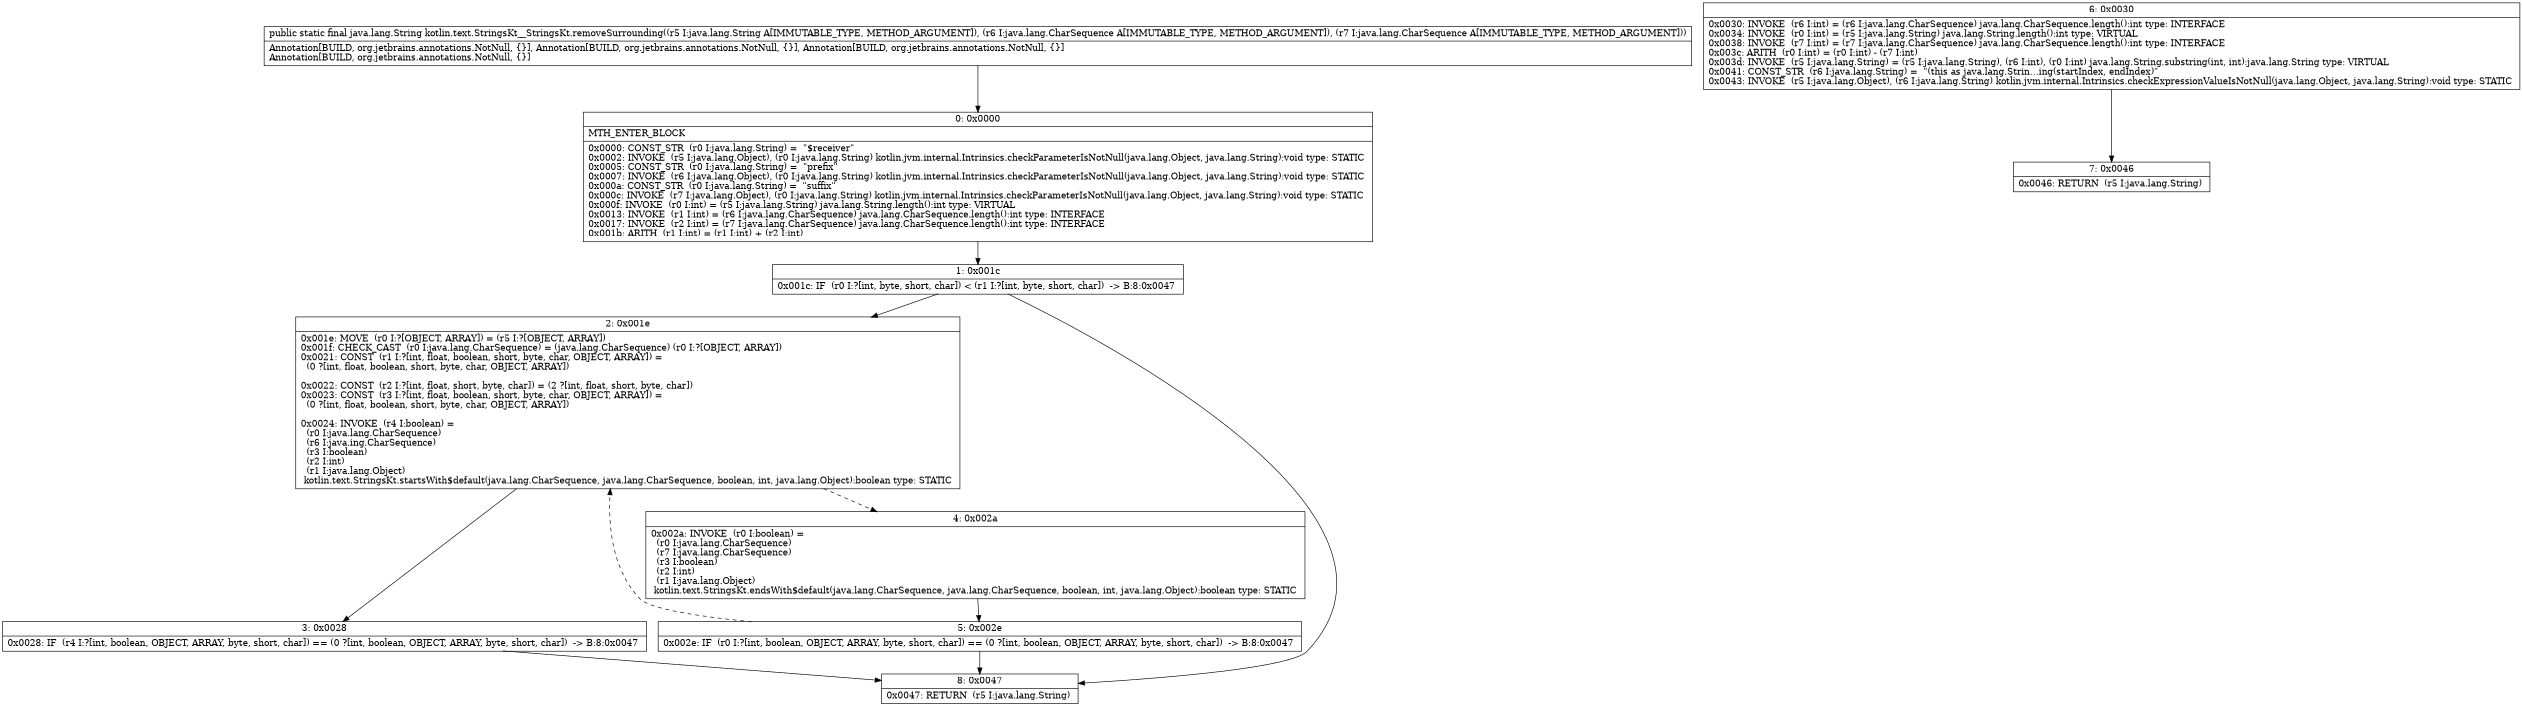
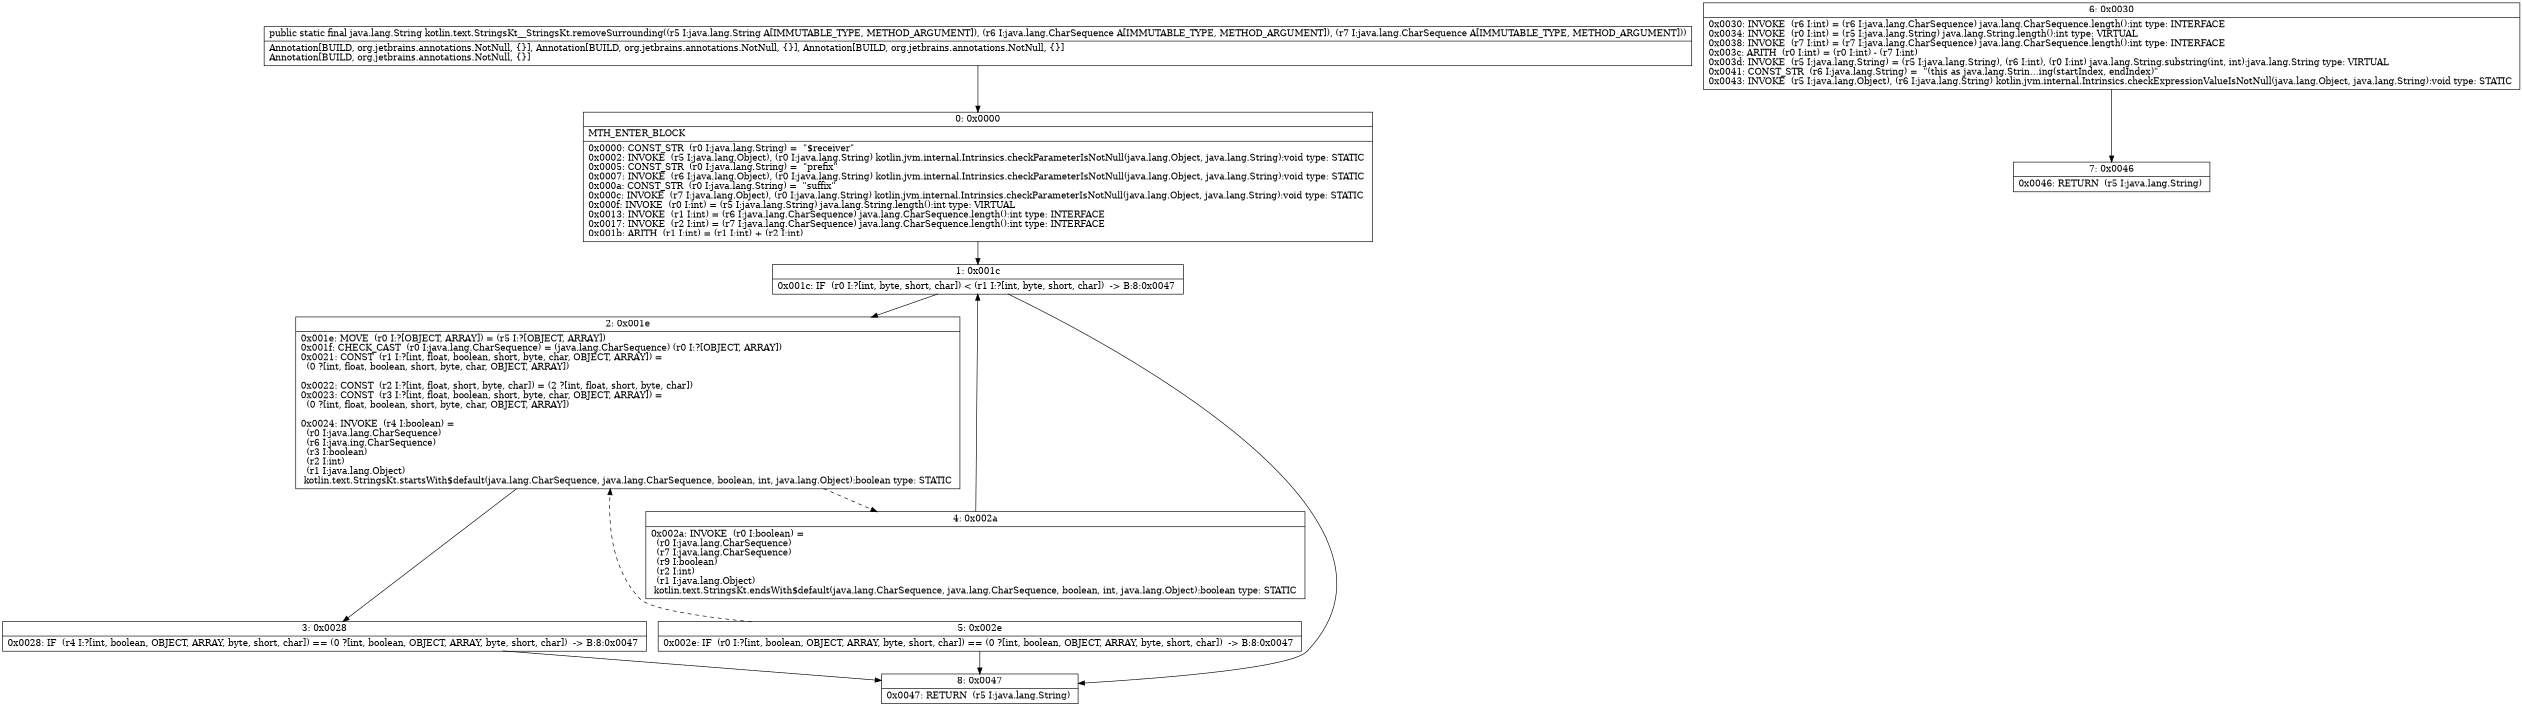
(684, 562) -> (684, 562)
(978, 607) -> (977, 406)
